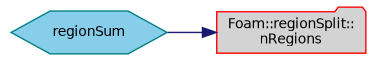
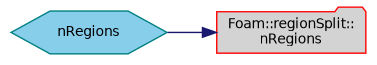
(89, 32) -> (89, 32)
